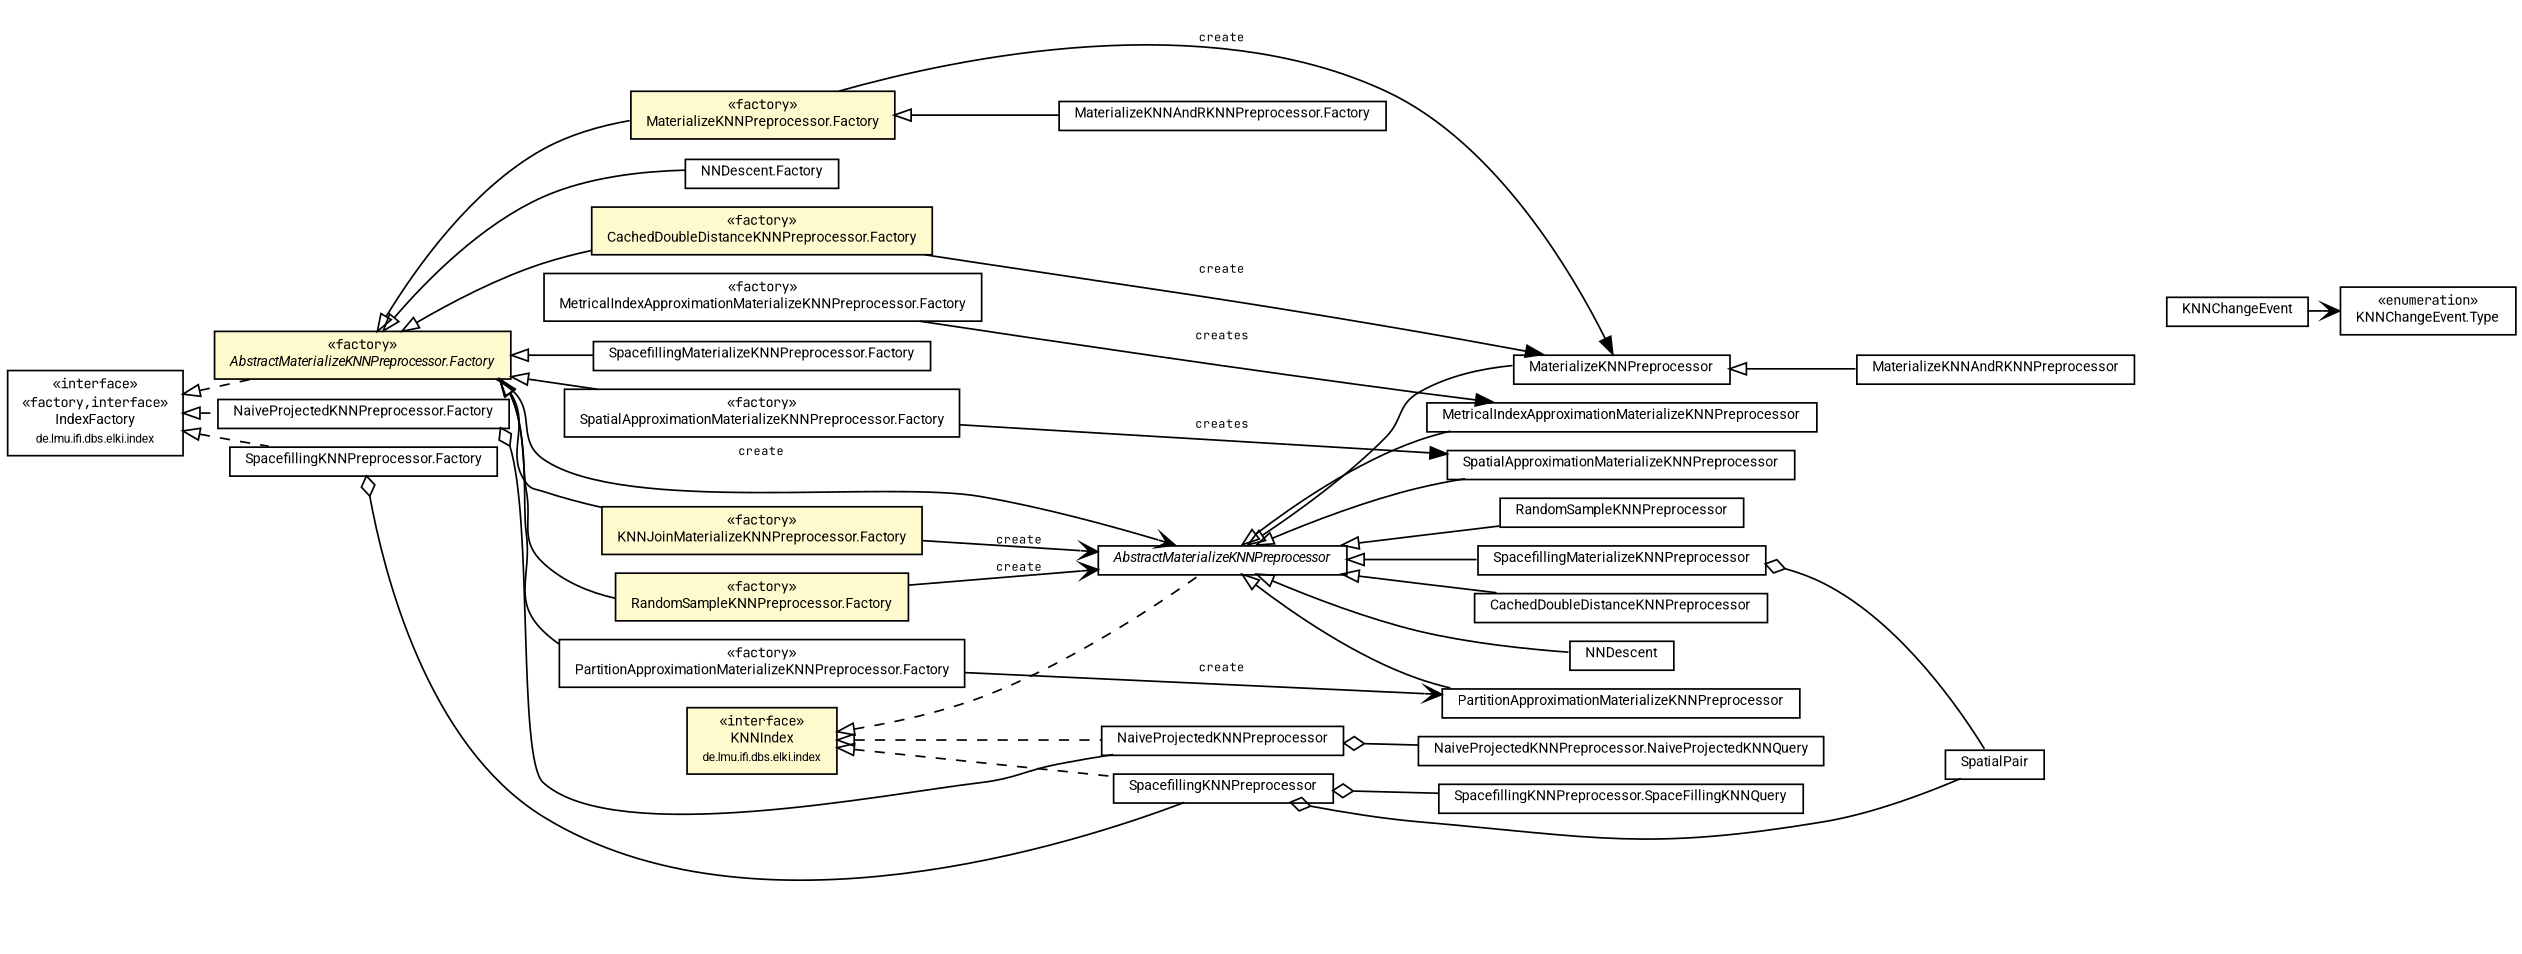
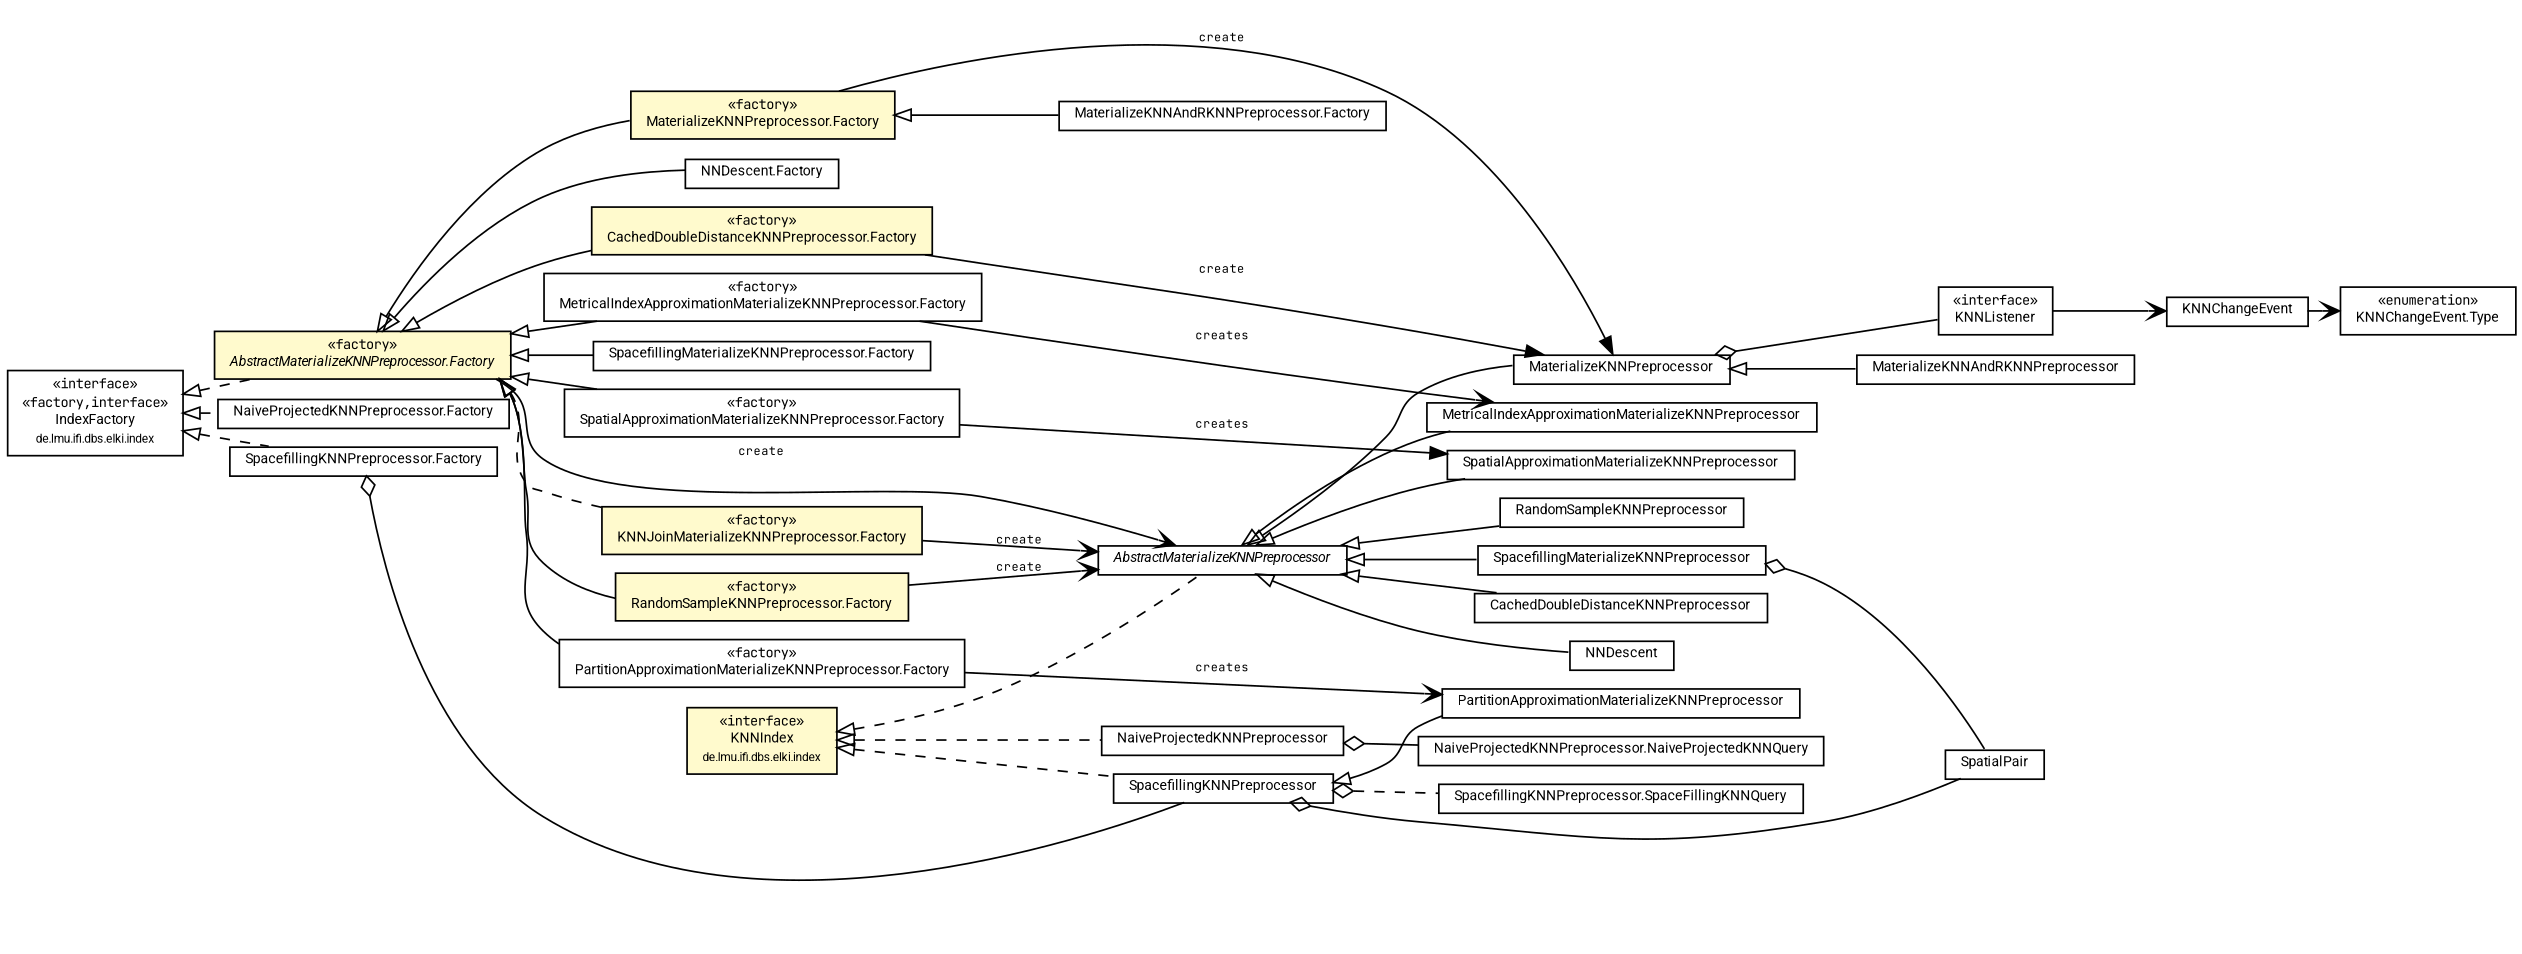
none -> (1995, 311)
none -> (563, 326)
(1197, 362) -> (1197, 362)
(539, 490) -> (539, 490)
(1348, 646) -> (1396, 756)
(1223, 669) -> (1223, 669)
(1396, 792) -> (1396, 792)
(658, 813) -> none
